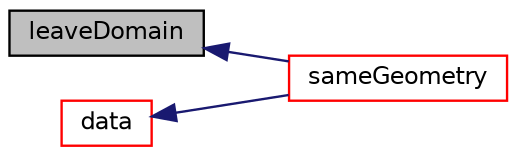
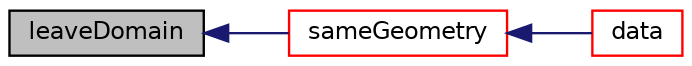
(232, 104) -> (562, 33)
